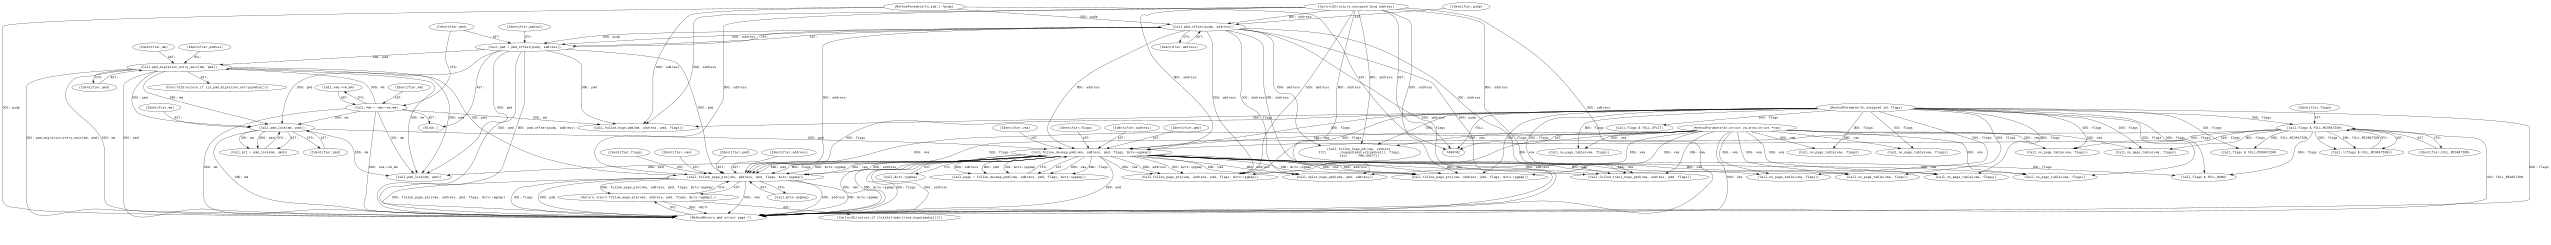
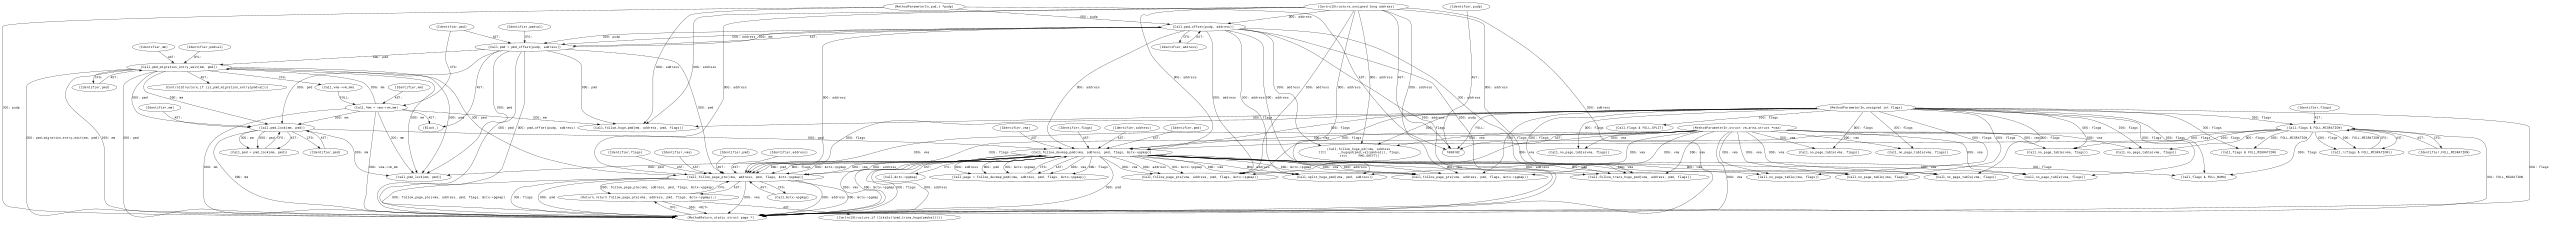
(1342, 16) -> (1471, 85)
(766, 37) -> (766, 37)
(346, 98) -> (346, 98)
(356, 99) -> (264, 77)
(259, 152) -> (259, 152)
(721, 218) -> (721, 218)
